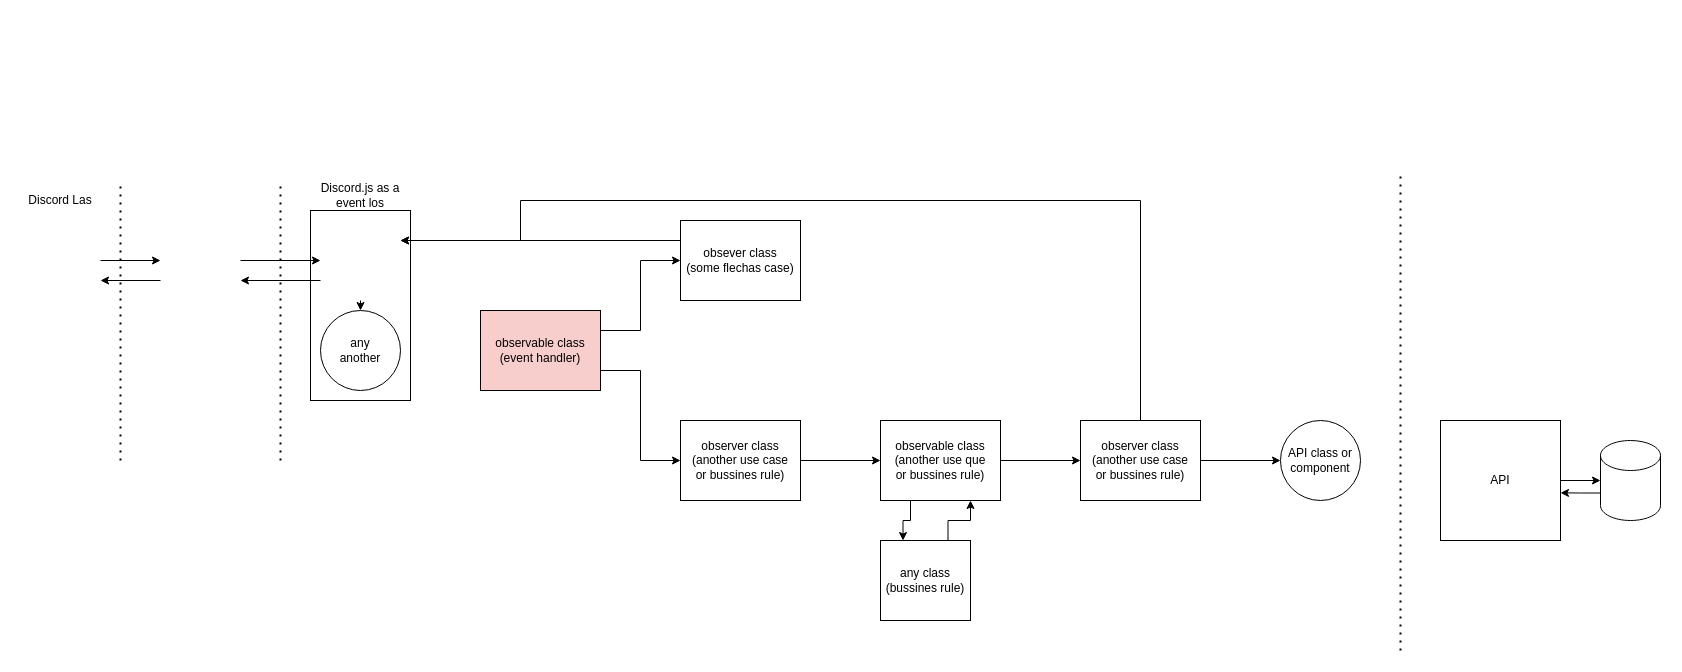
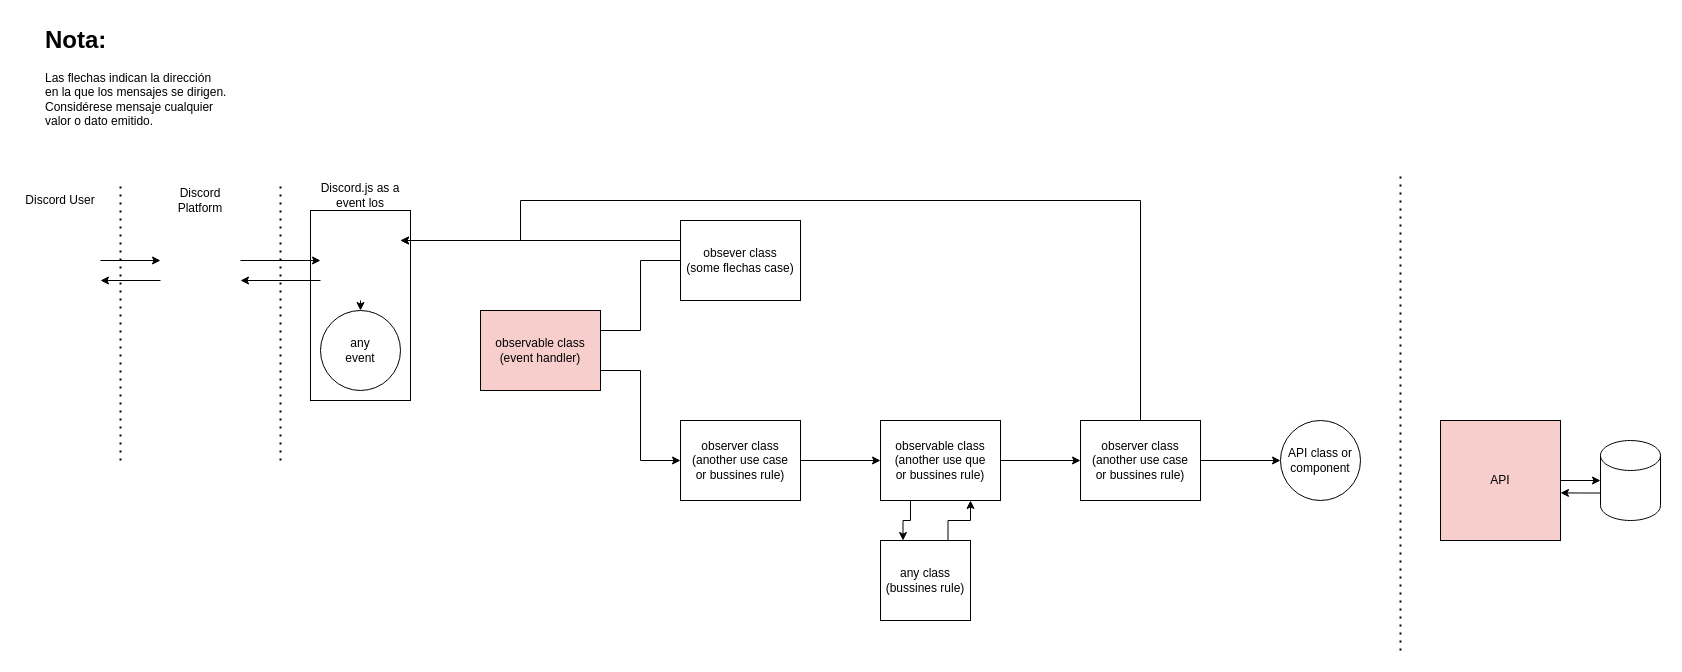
none -> (136, 81)
(61, 201) -> (61, 201)
none -> (201, 201)
(672, 261) -> (675, 261)
(361, 351) -> (361, 351)
(1501, 481) -> (1501, 481)
